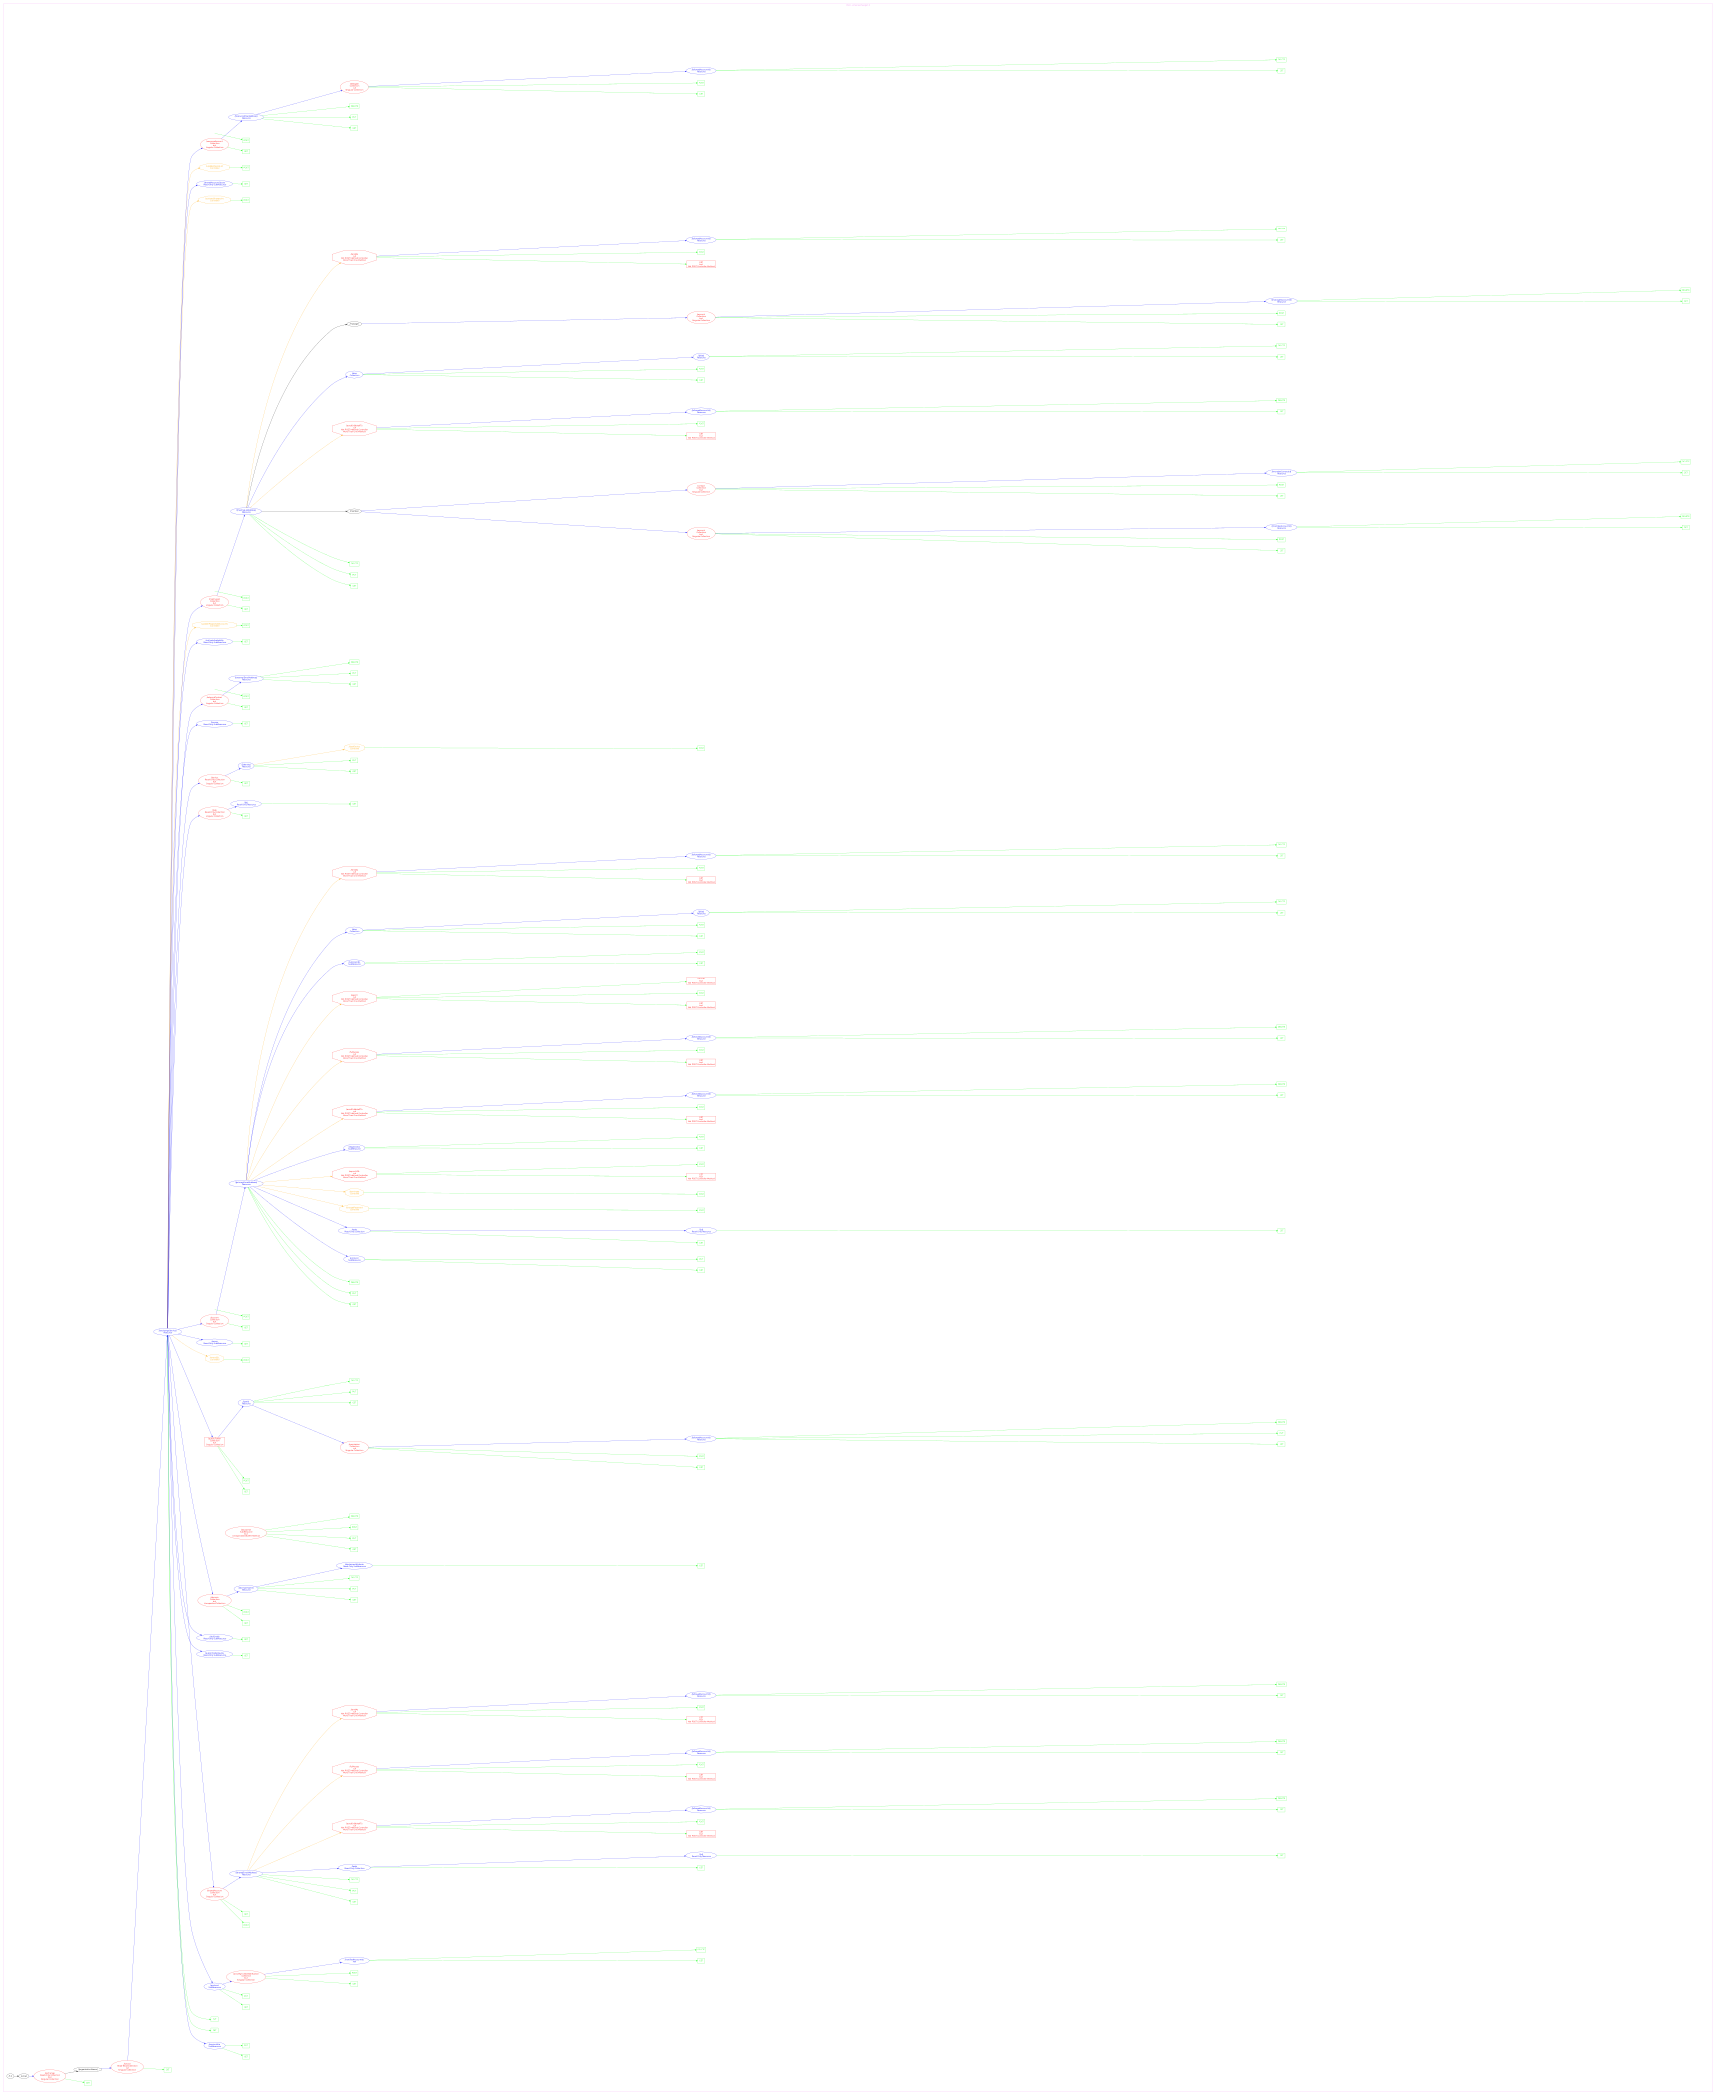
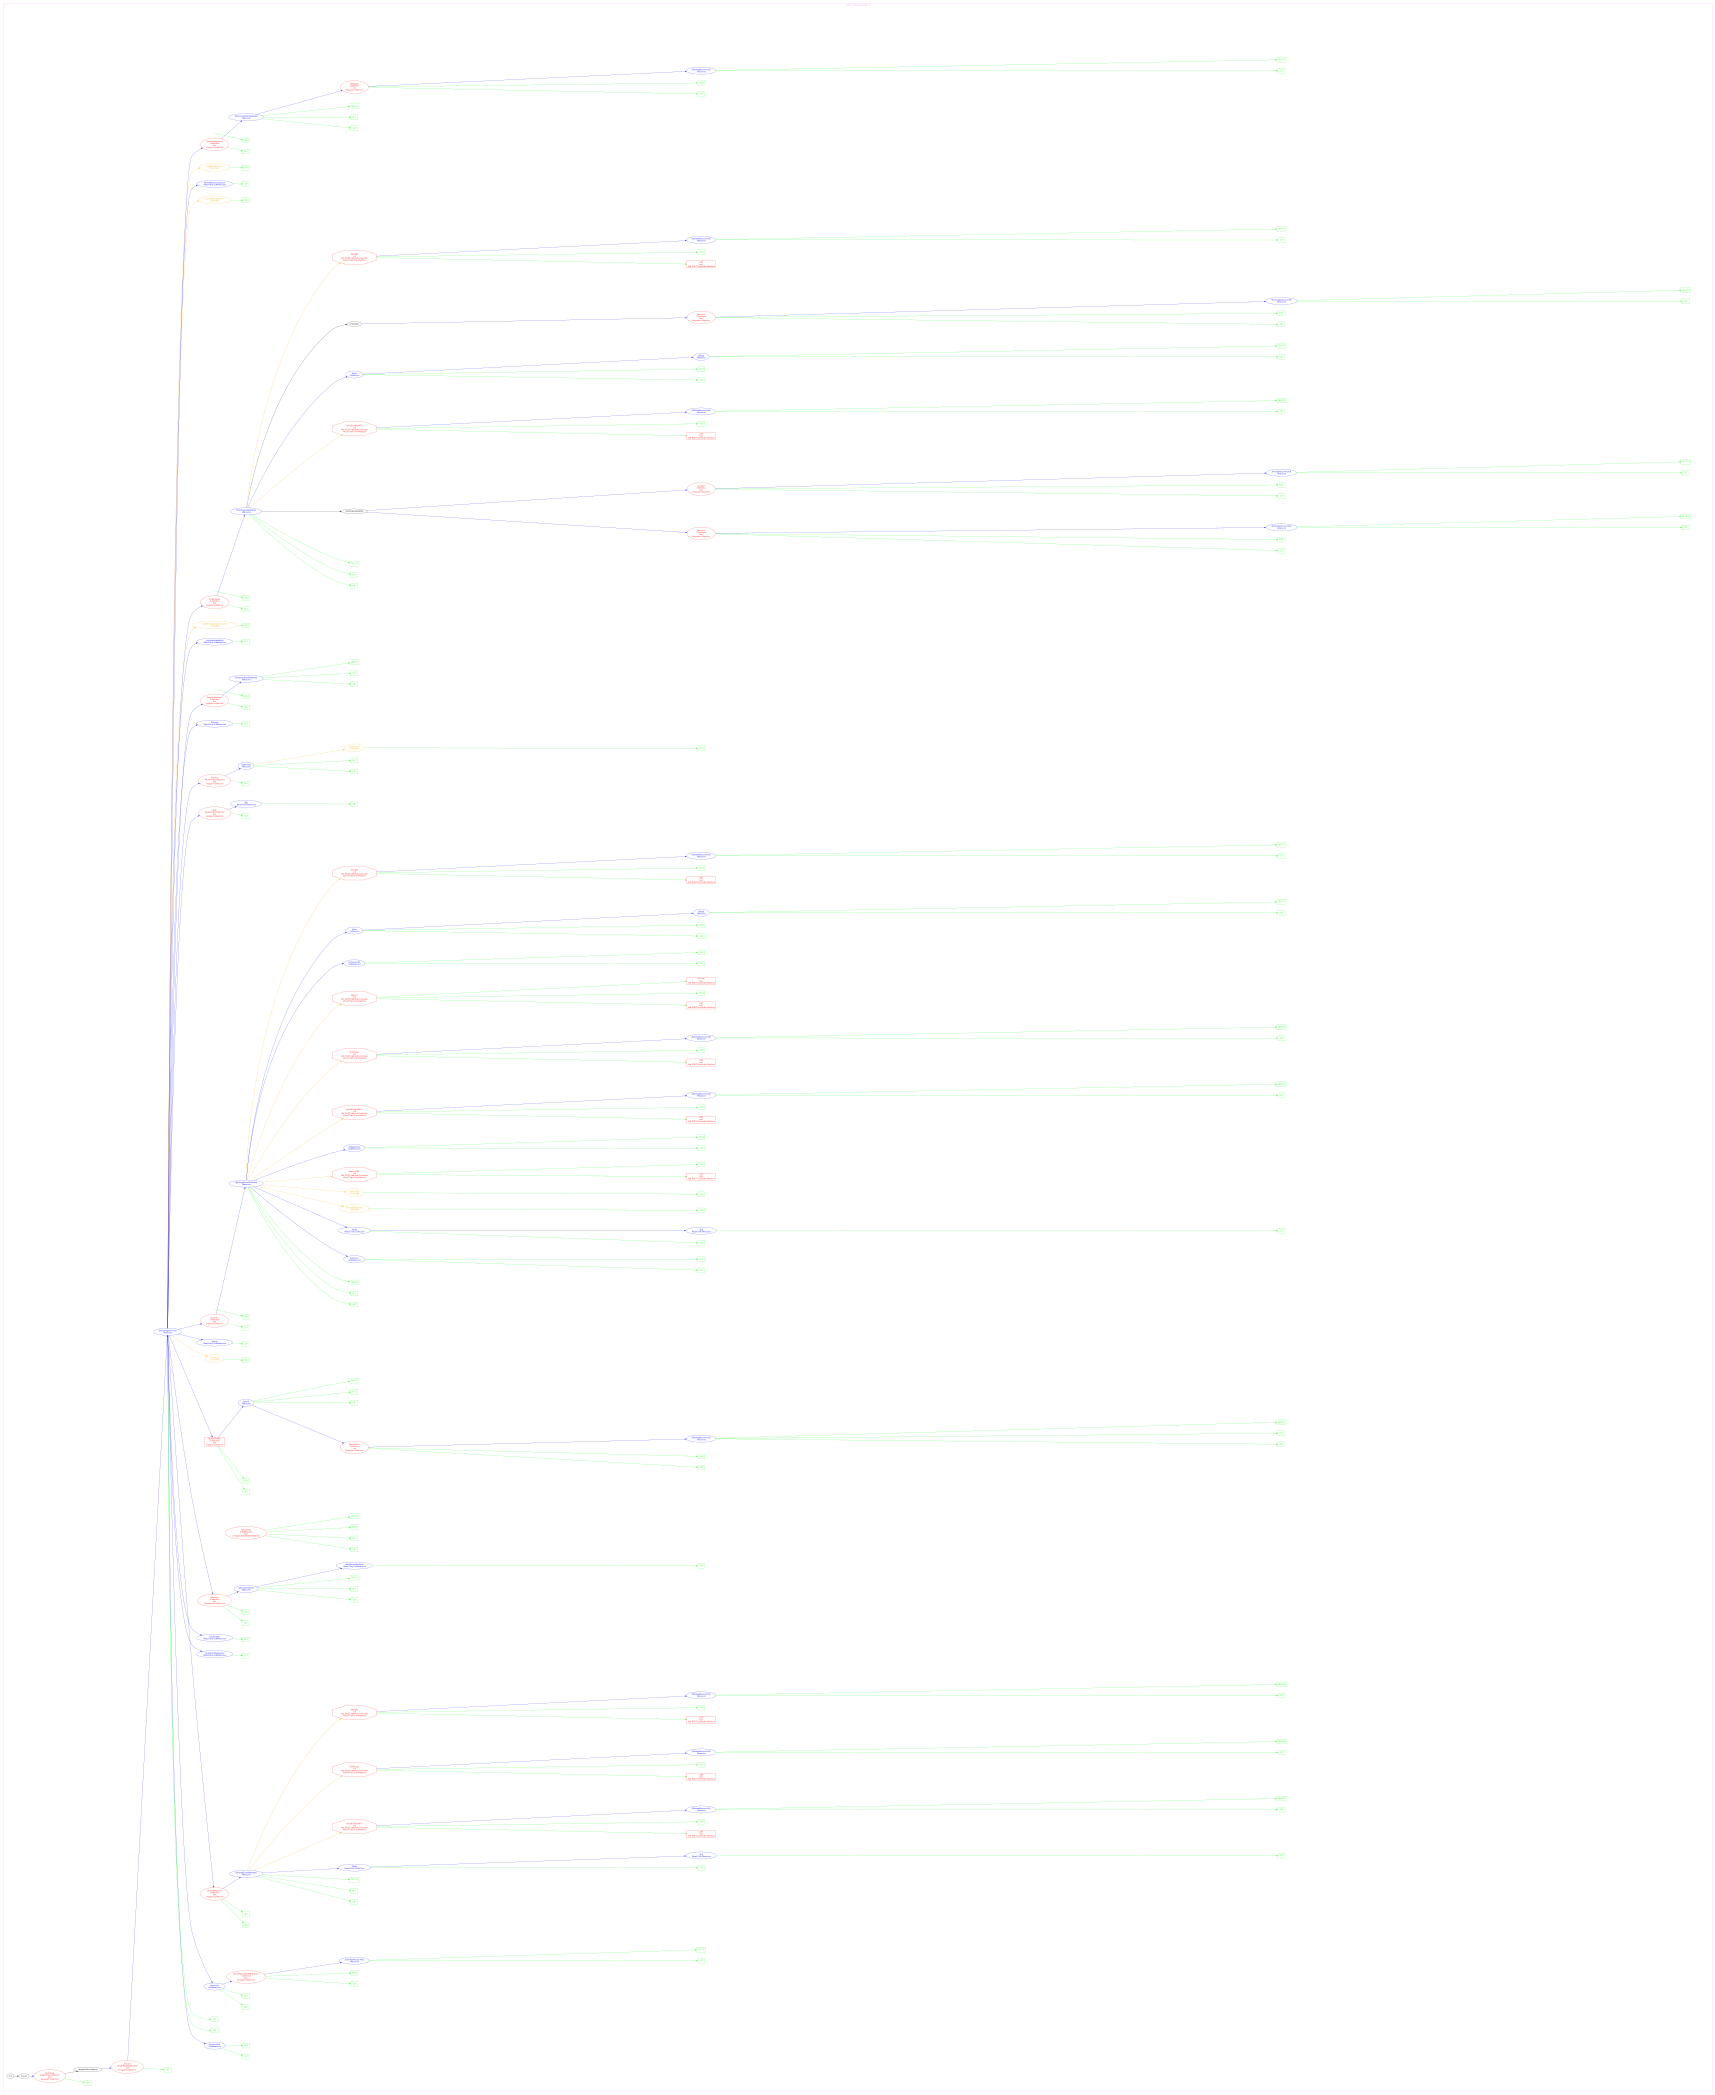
(354, 511) -> (354, 511)
(354, 1961) -> (354, 1961)
